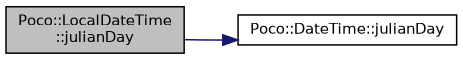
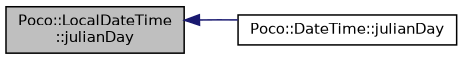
(204, 40) -> (219, 20)
